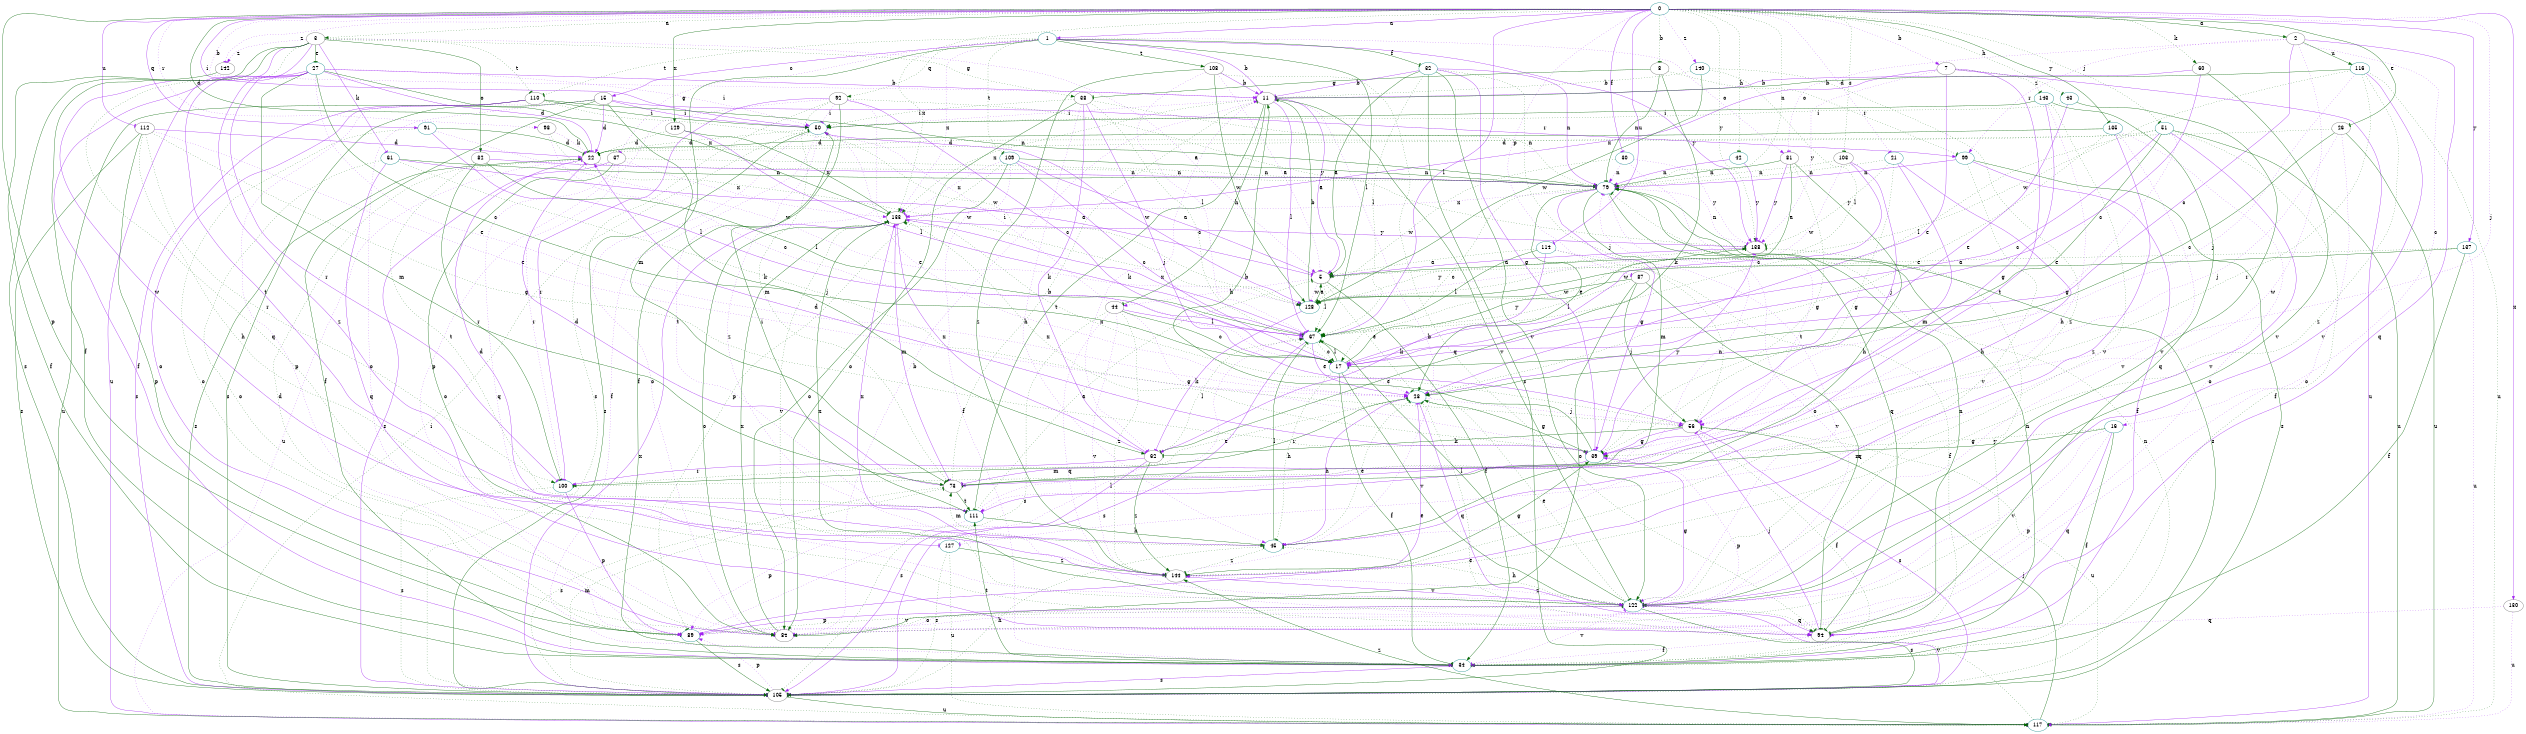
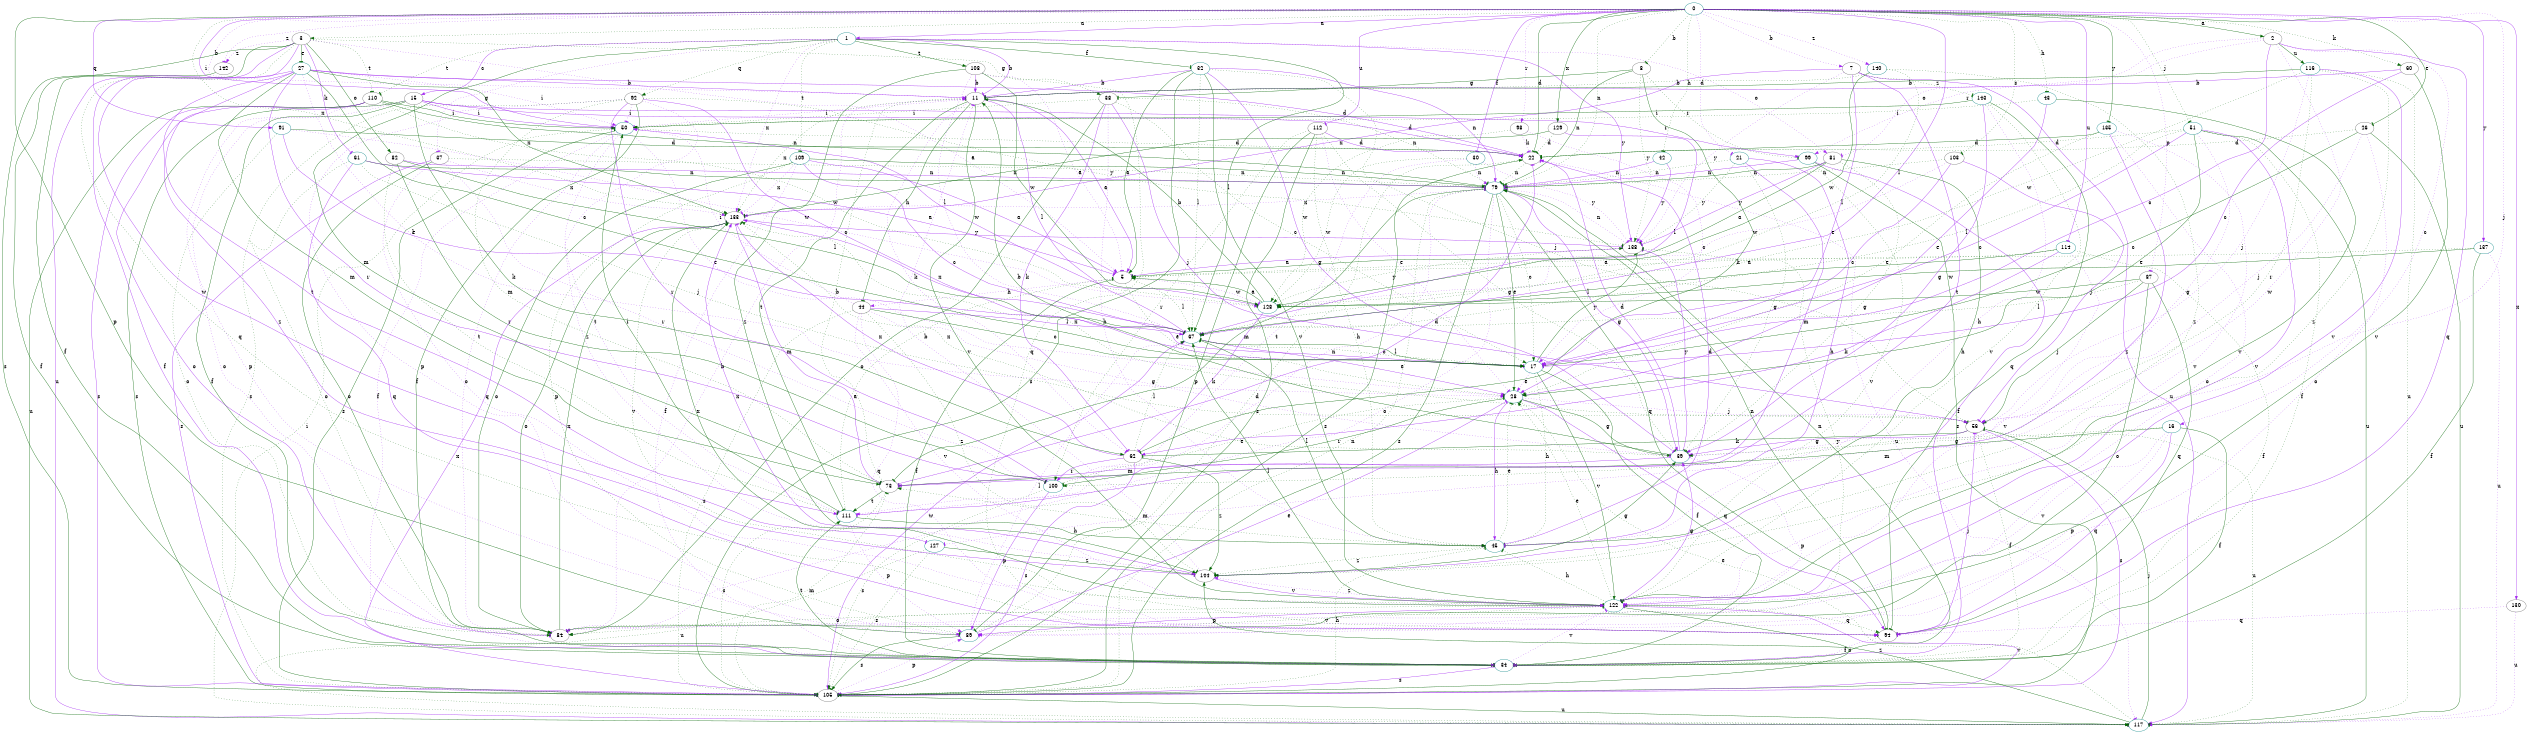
(1720, 105) -> (1645, 158)
(1104, 516) -> (931, 516)
